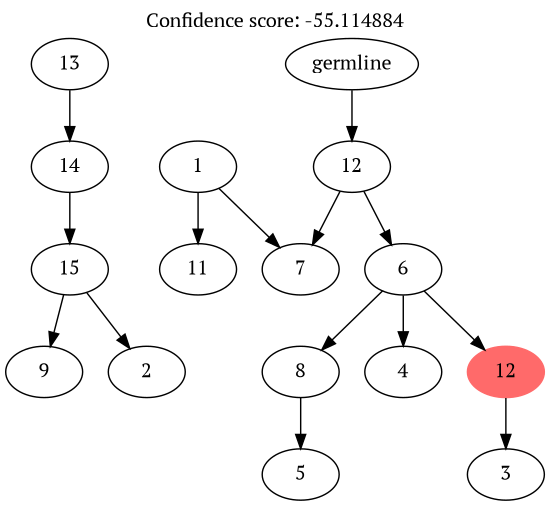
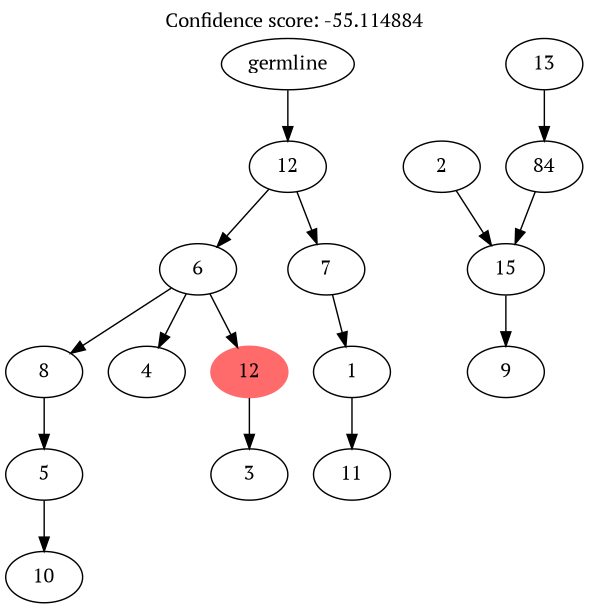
(70, 167) -> (544, 167)
(244, 213) -> (337, 314)
(104, 315) -> (470, 212)
none -> (44, 577)
